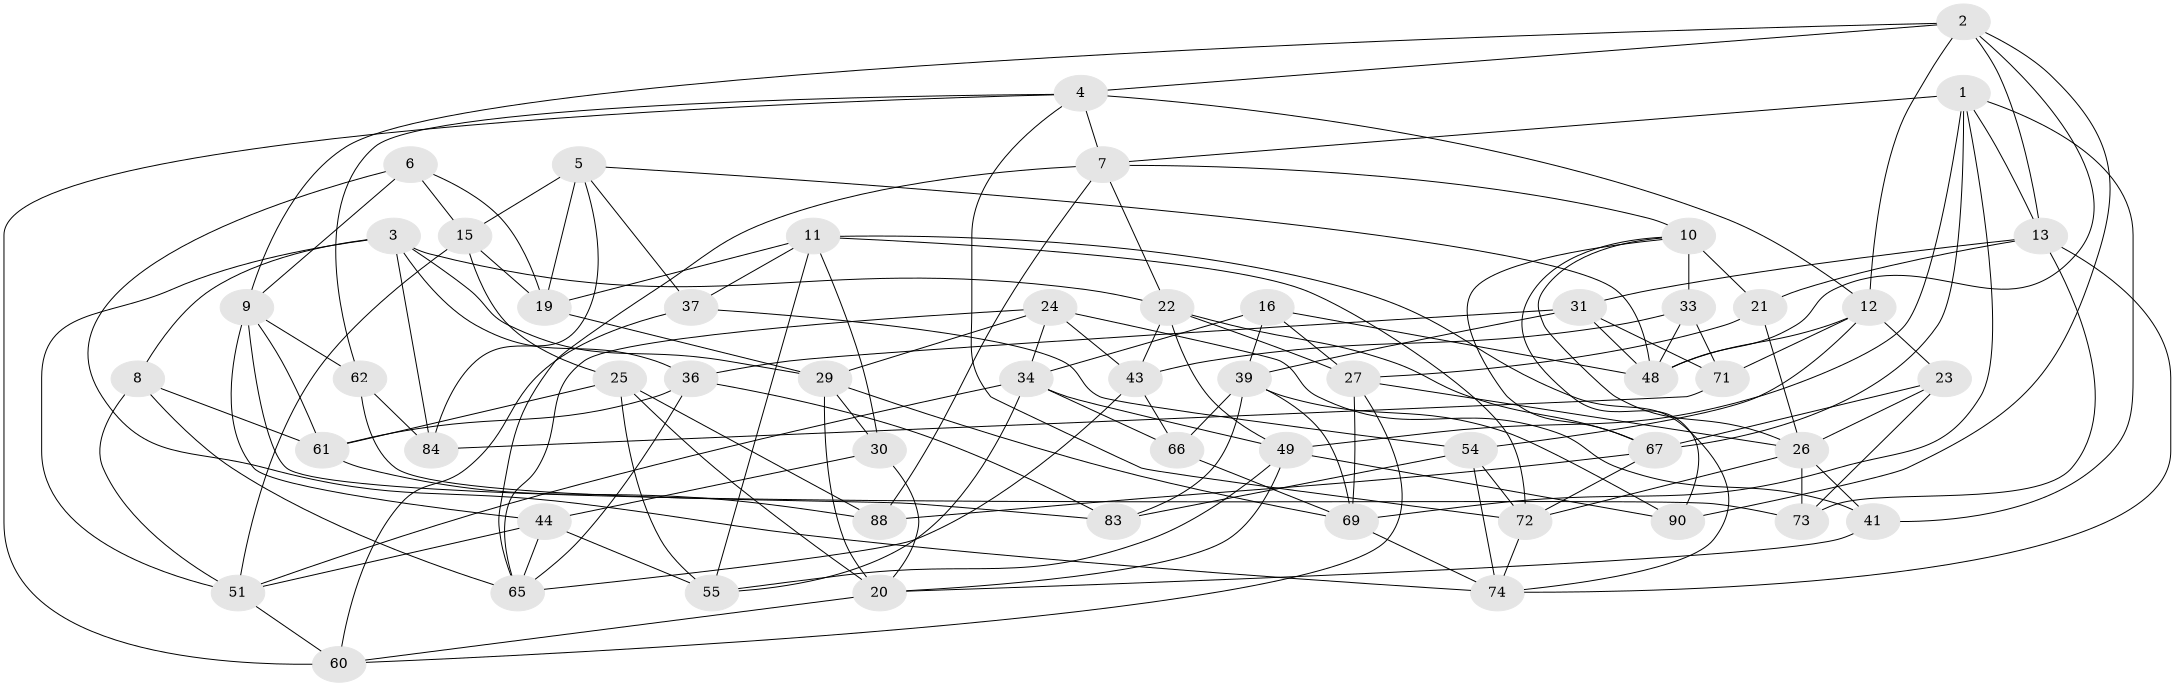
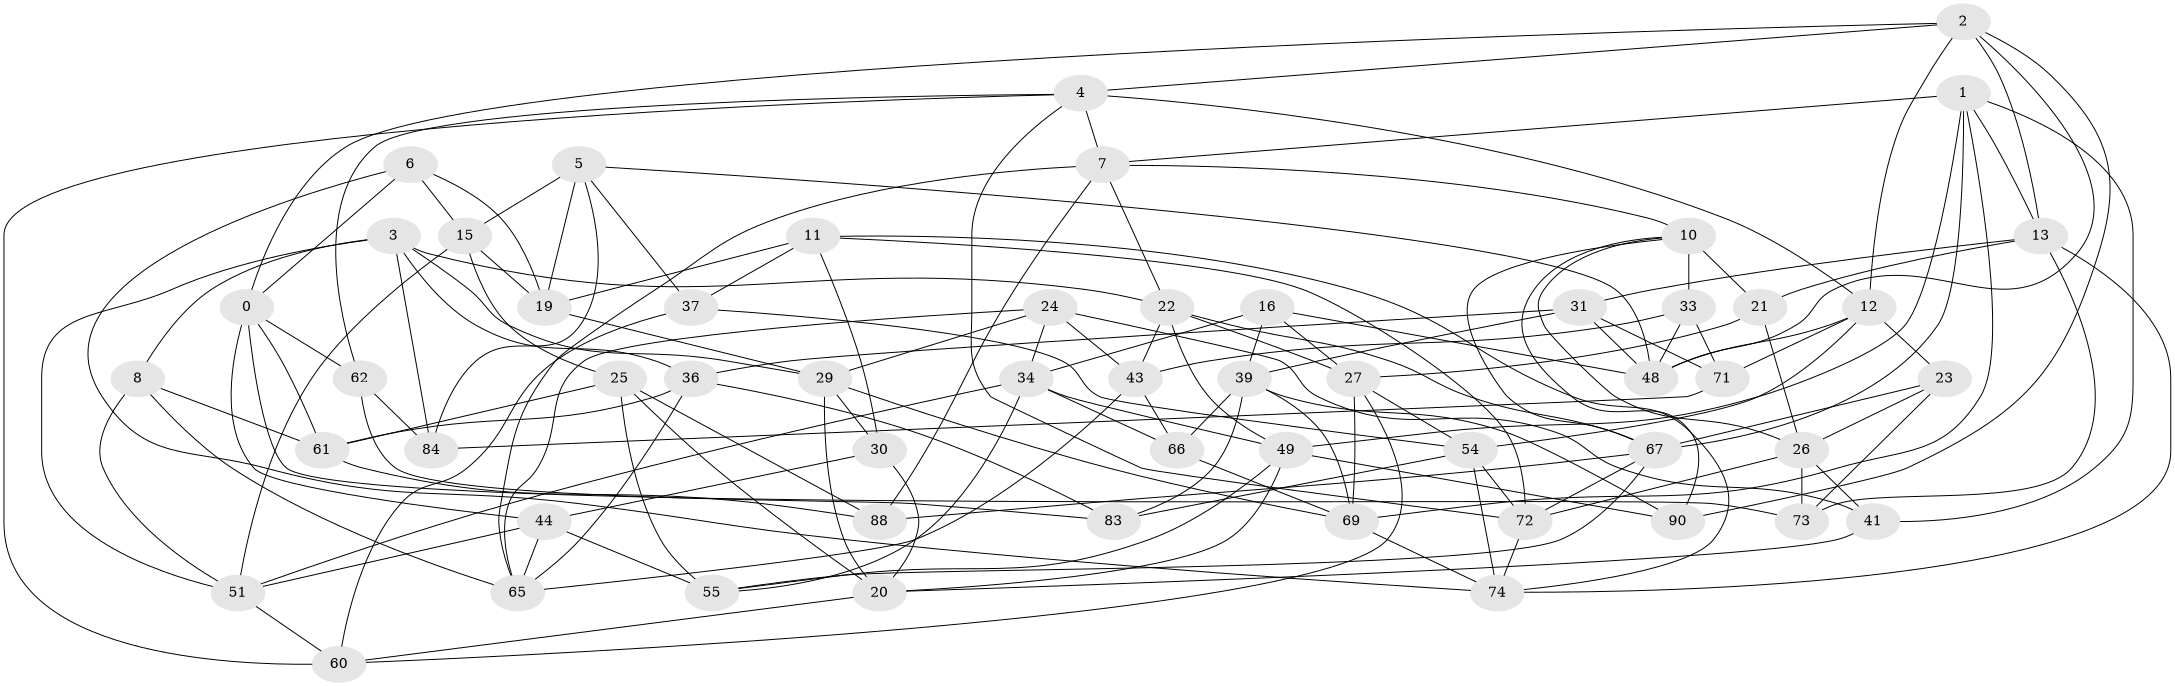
(247, 307) -> (247, 307)
(763, 415) -> (1229, 566)
(1578, 415) -> (1393, 403)
